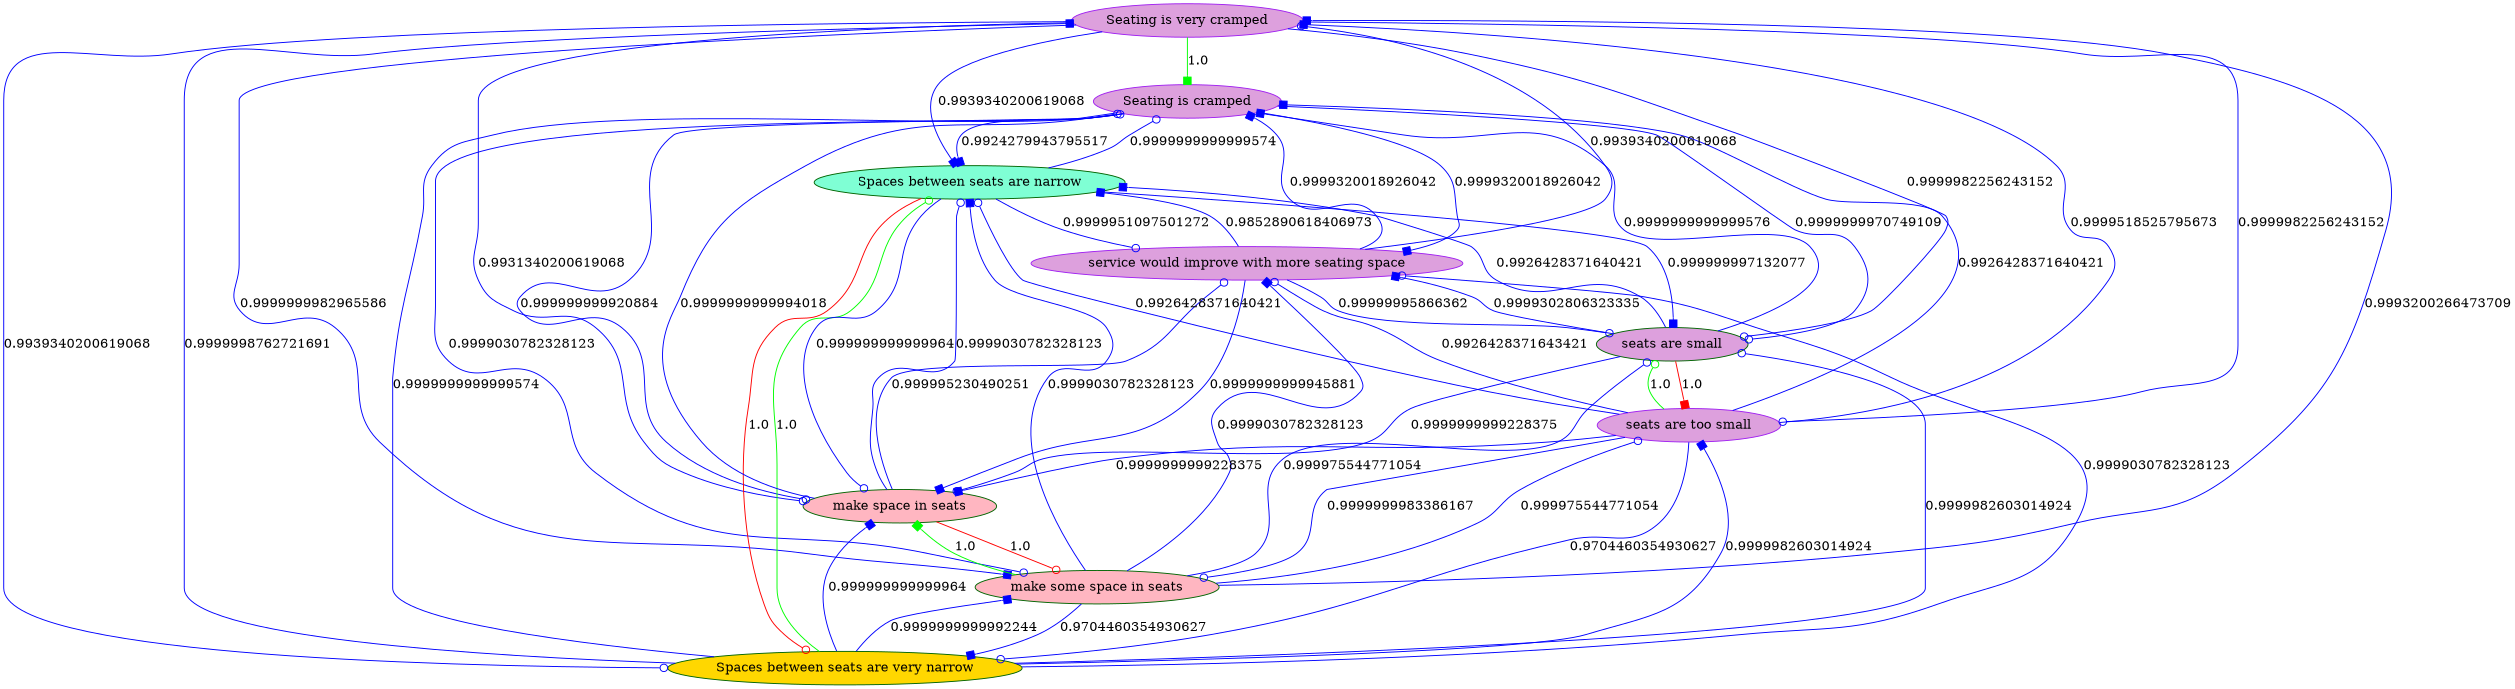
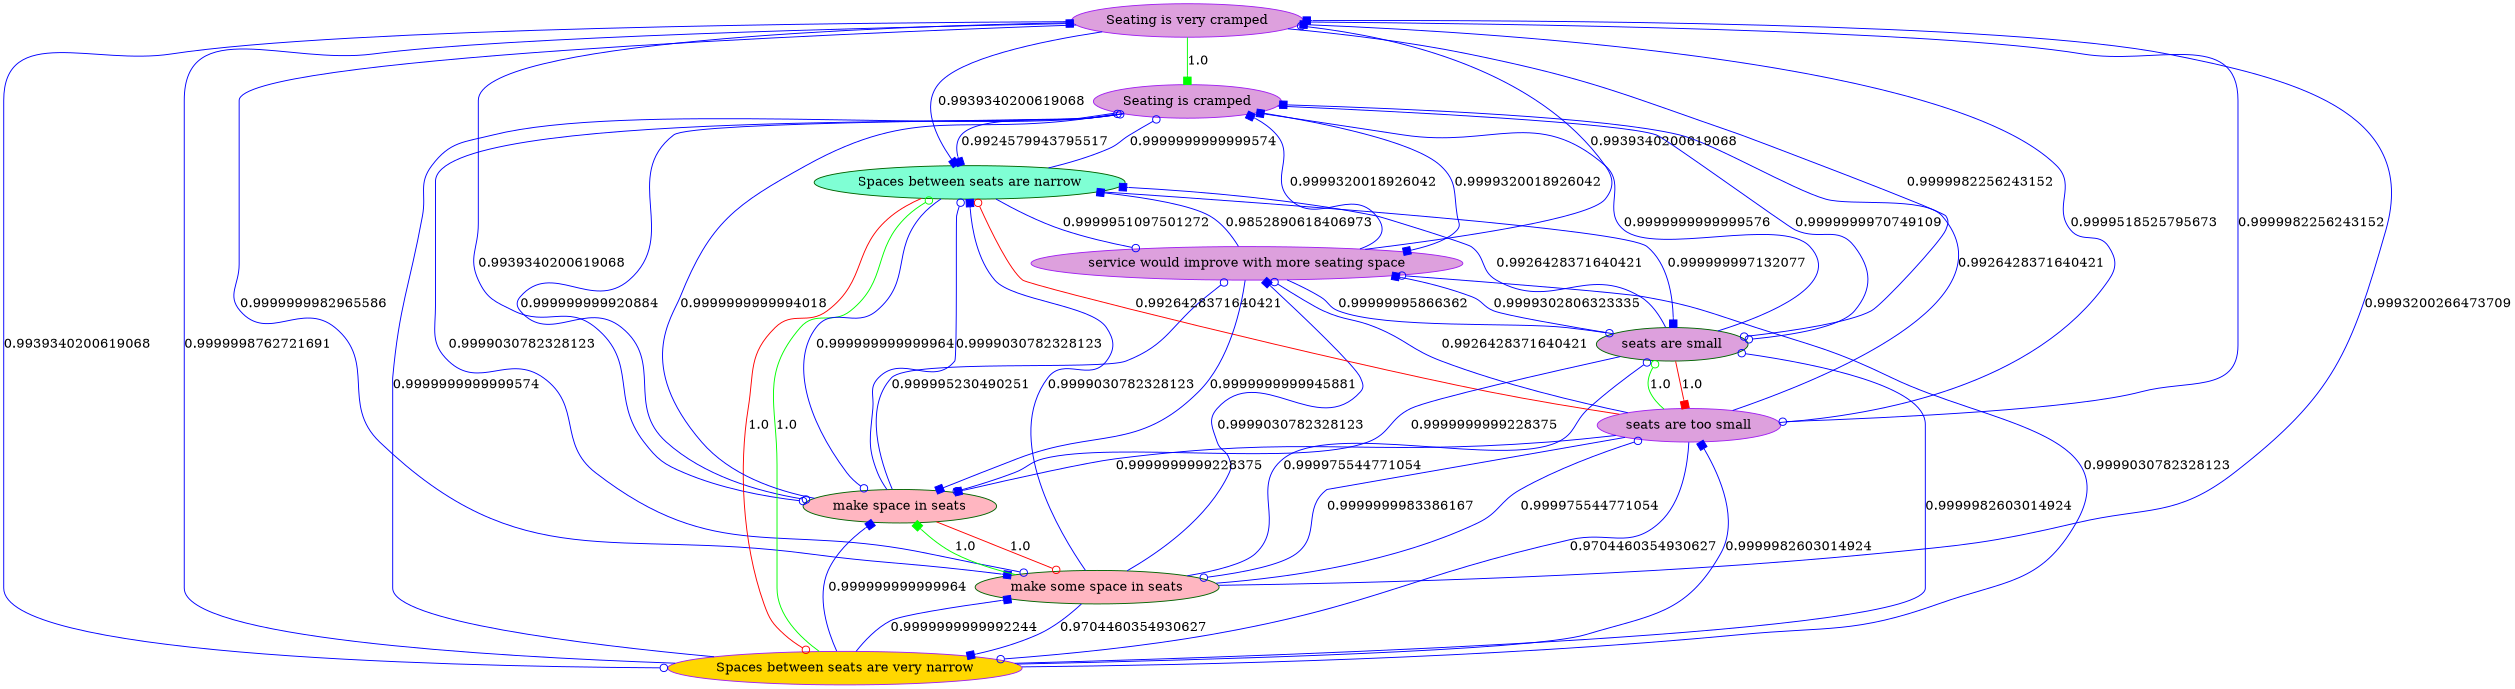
(1035, 142) -> (1035, 142)
(552, 263) -> (552, 263)
(1515, 344) -> (1515, 344)
(1278, 345) -> (1278, 345)
(845, 668) -> (845, 668)
